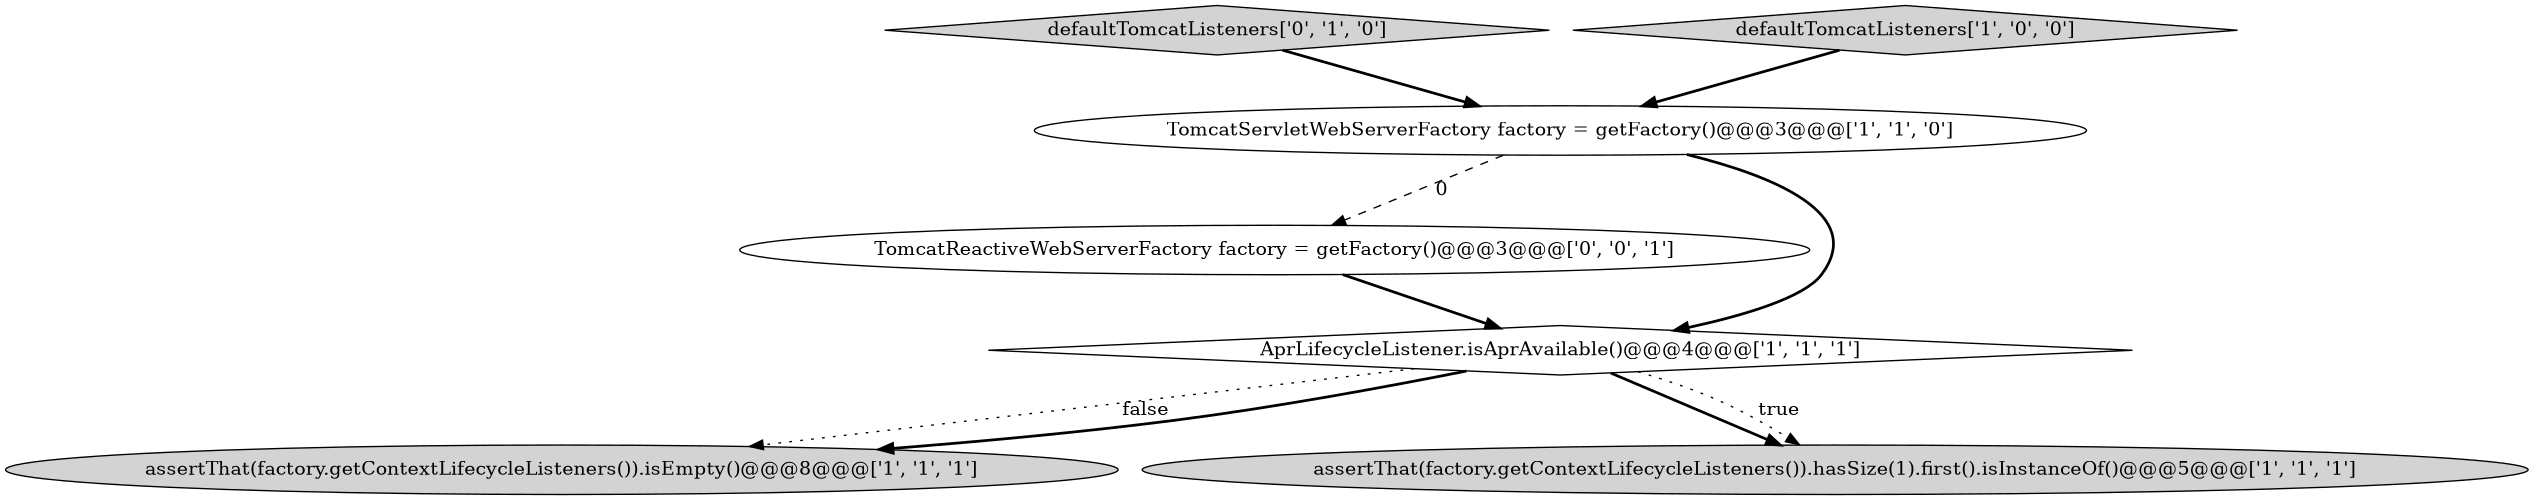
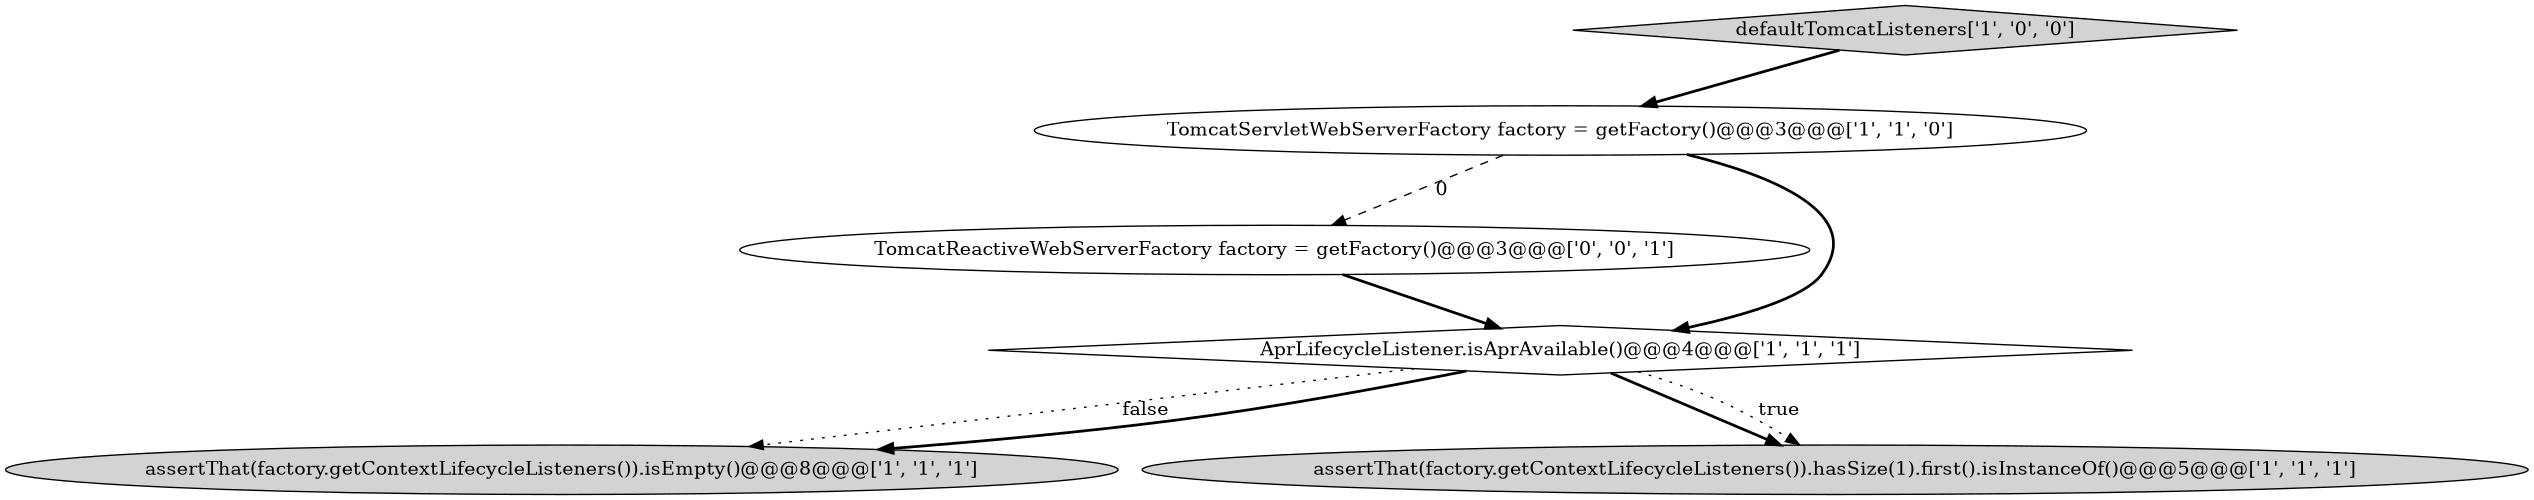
(1217, 30) -> none
